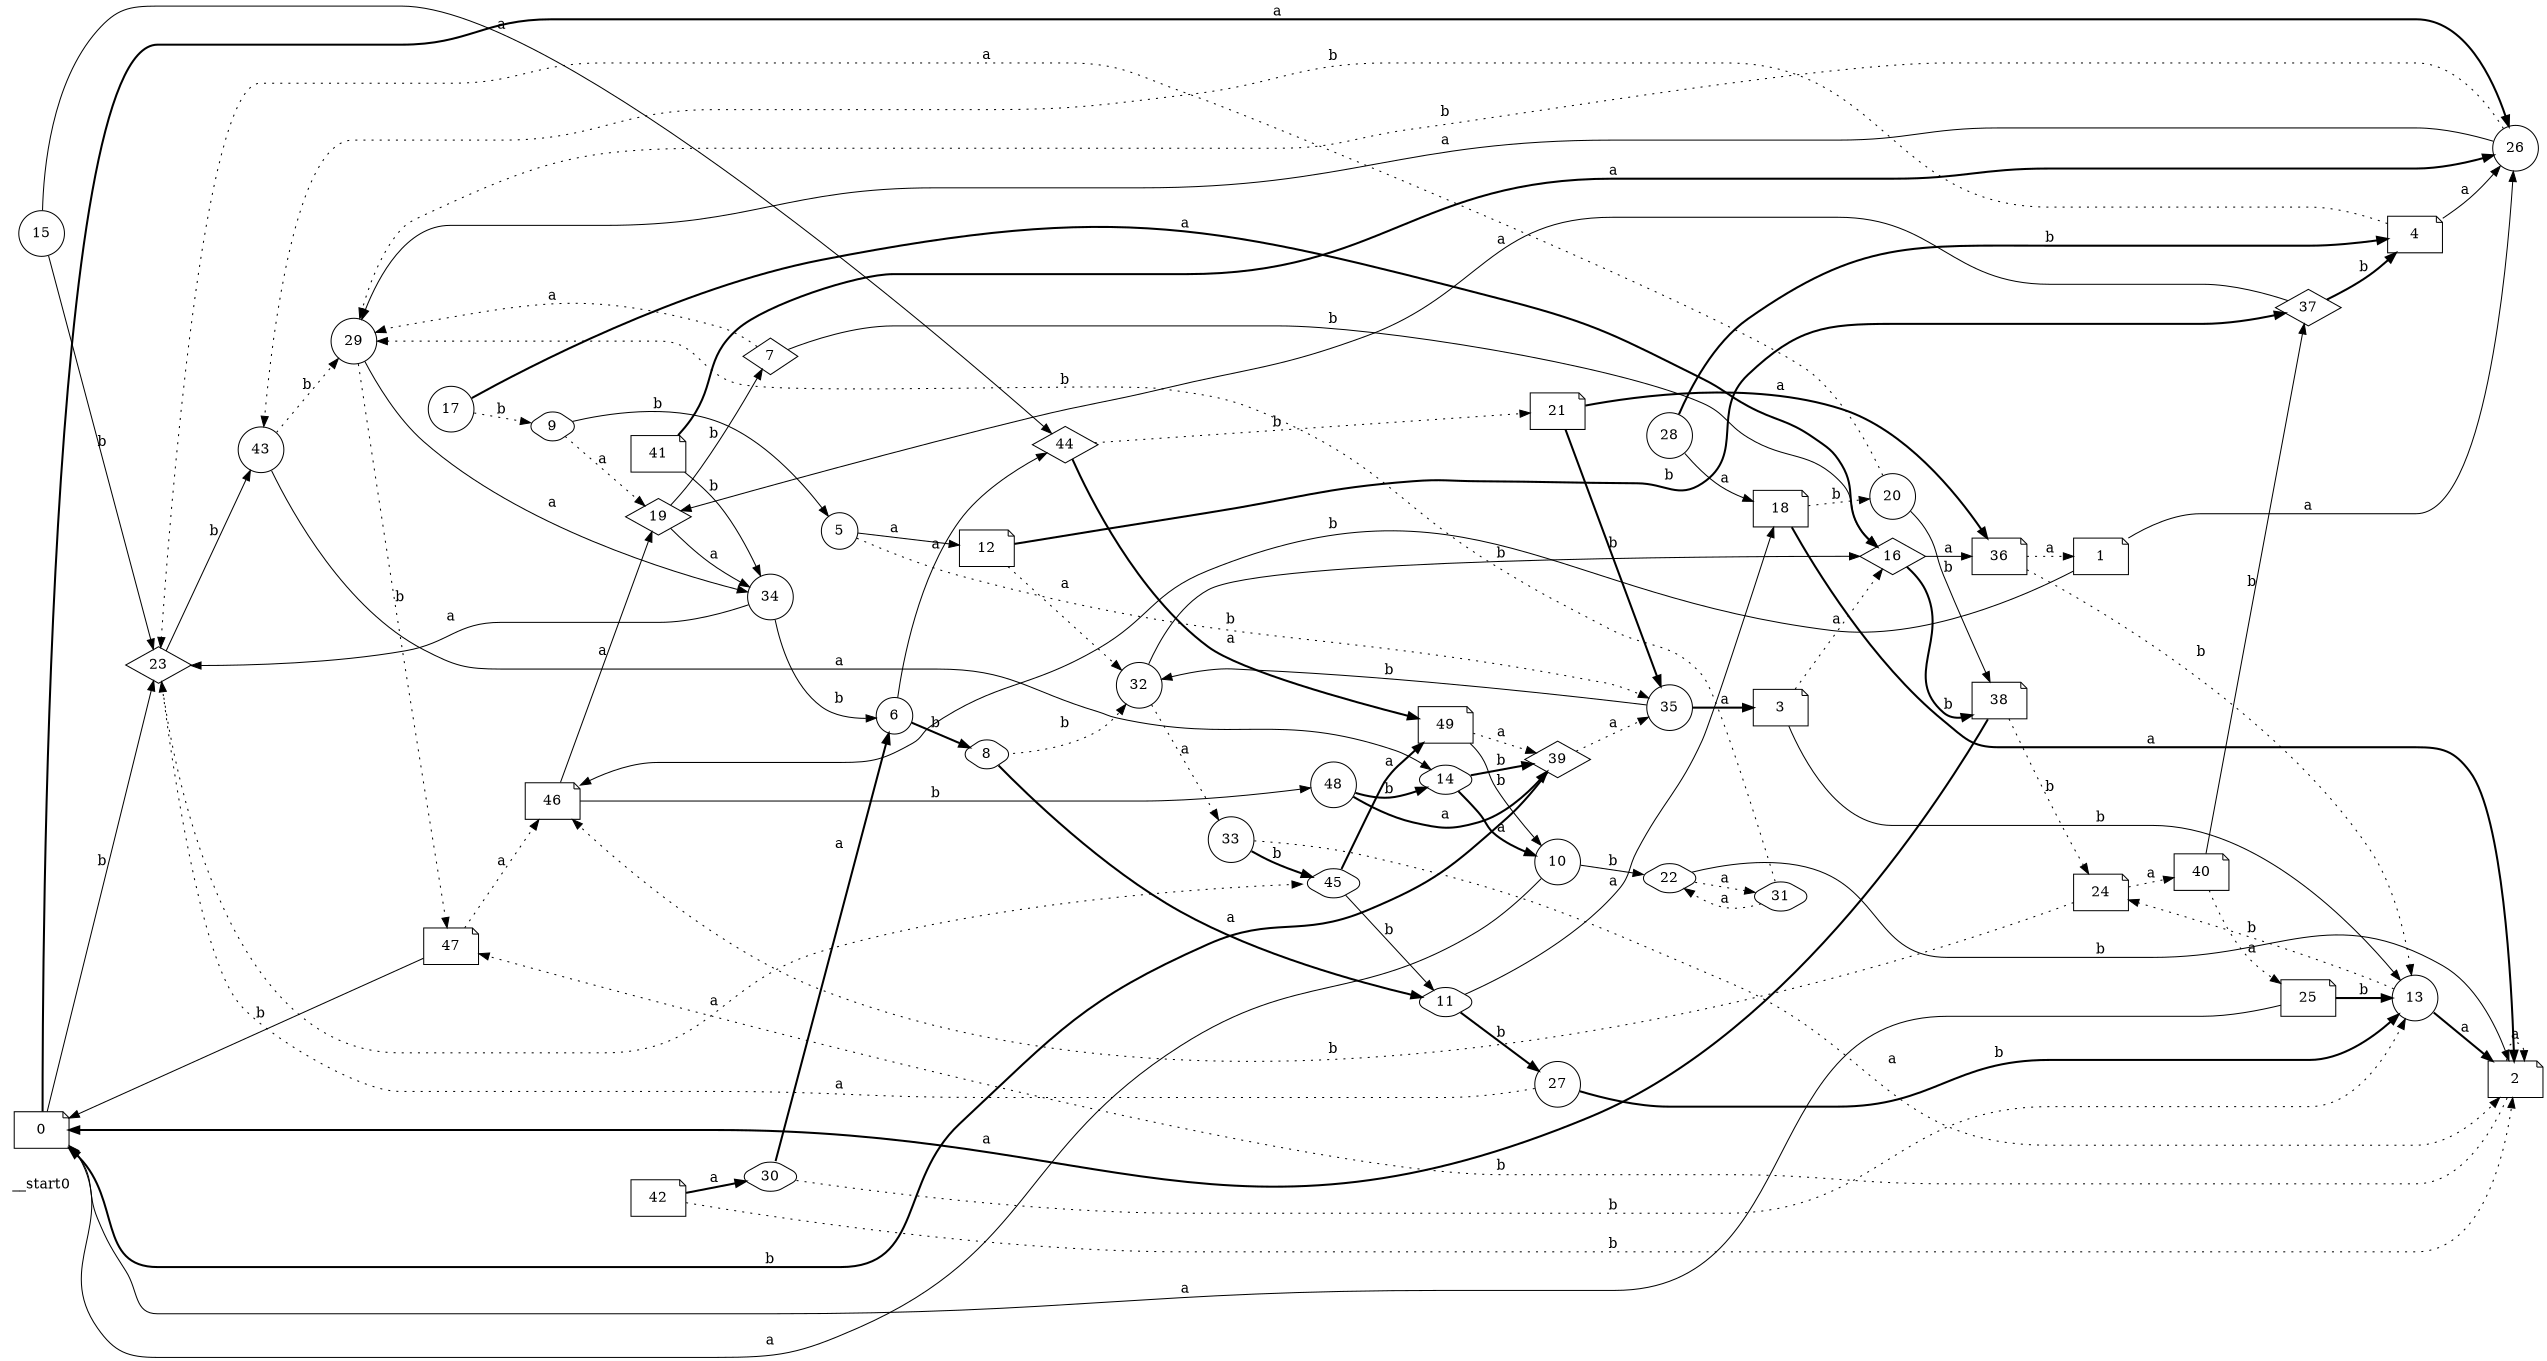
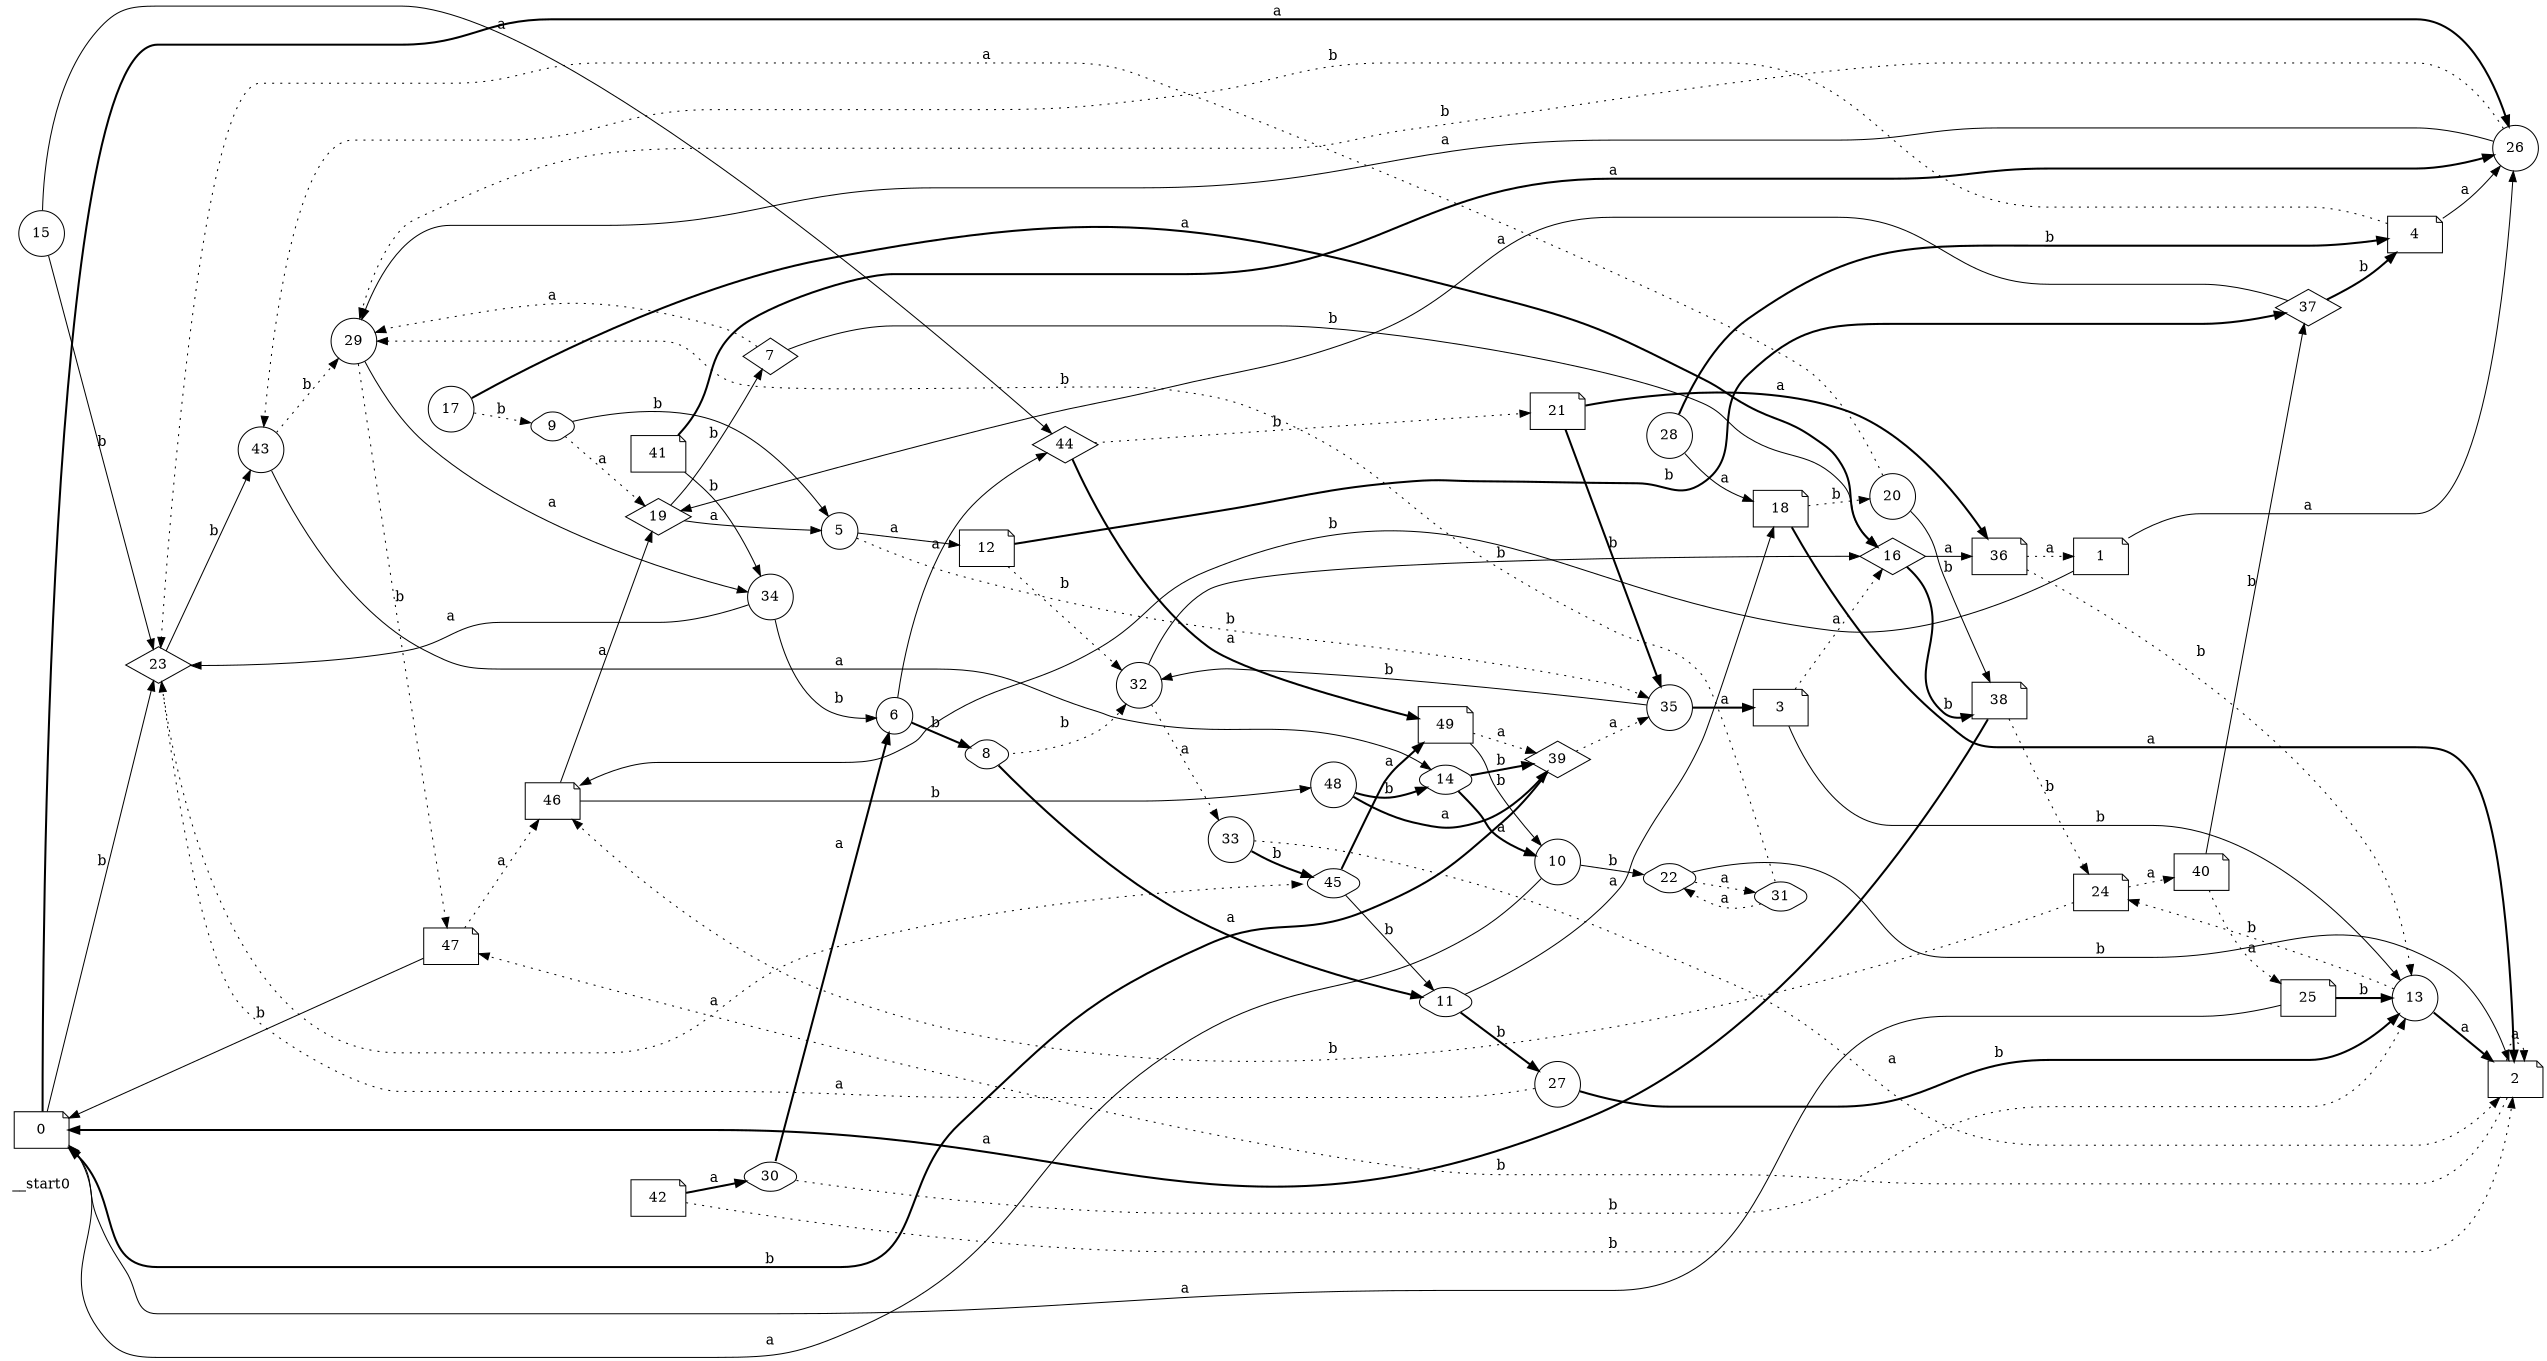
(704, 558) -> (747, 527)
(1065, 584) -> (1065, 584)
